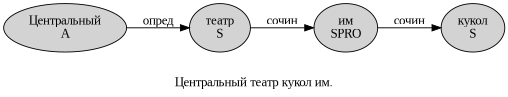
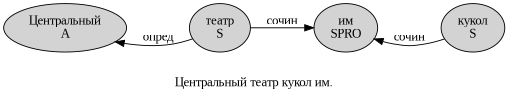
(154, 28) -> (159, 45)
(405, 28) -> (414, 45)
